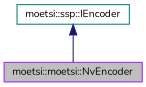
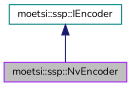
(73, 72) -> (65, 72)
